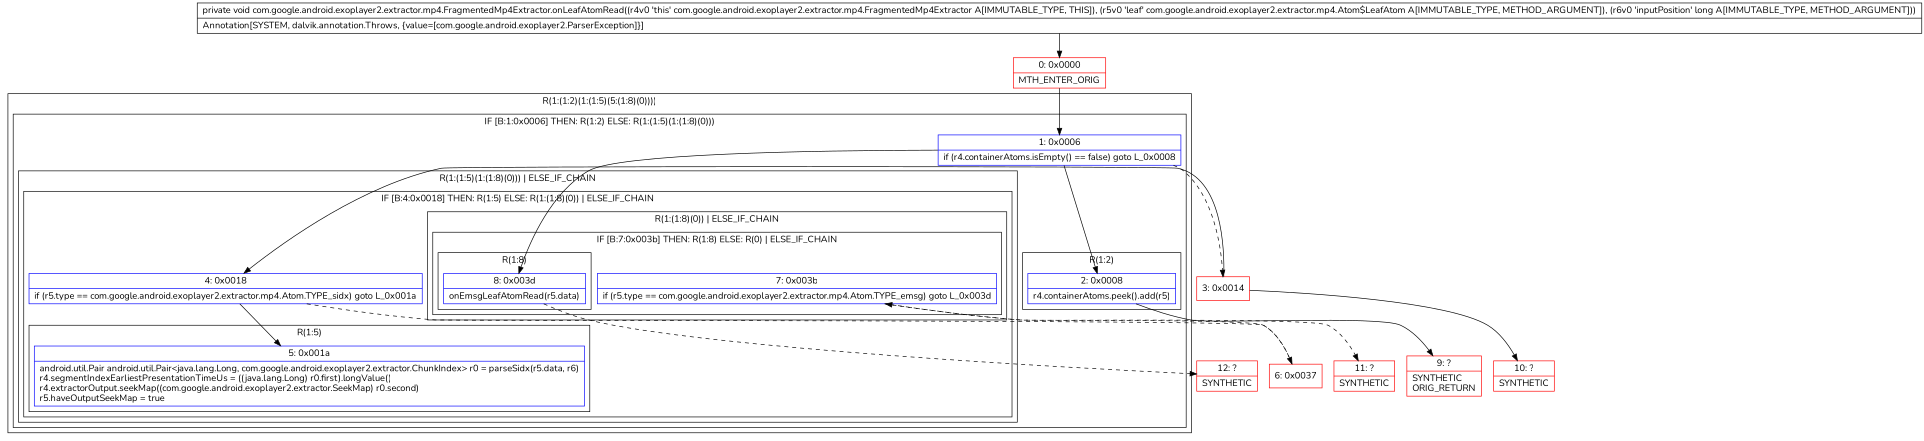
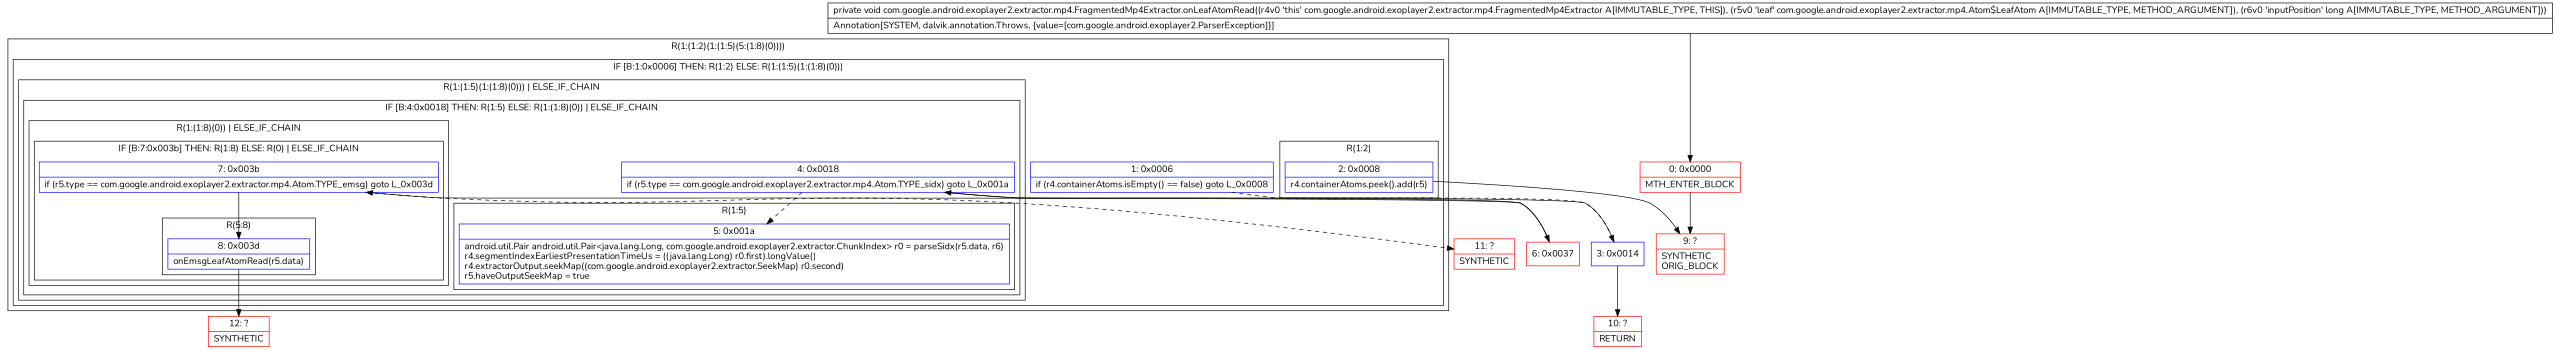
(1060, 80) -> (1690, 184)
(1060, 108) -> (1690, 210)
(703, 155) -> (239, 212)
(1080, 216) -> none
(515, 260) -> (239, 226)
(1223, 289) -> (1618, 254)
(1102, 320) -> (971, 198)
(256, 321) -> (785, 207)
(806, 321) -> (1254, 198)
(865, 353) -> (239, 289)
(1524, 383) -> (1618, 339)
(1444, 388) -> (1690, 266)
